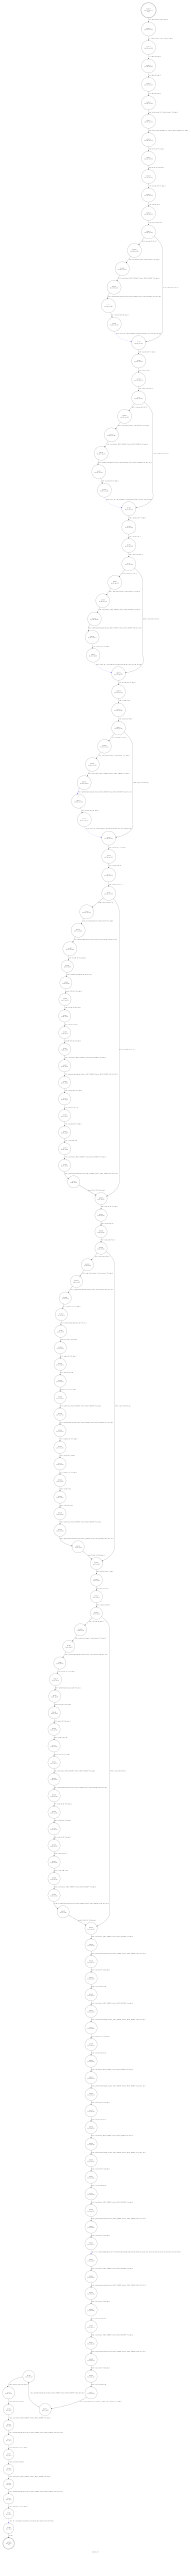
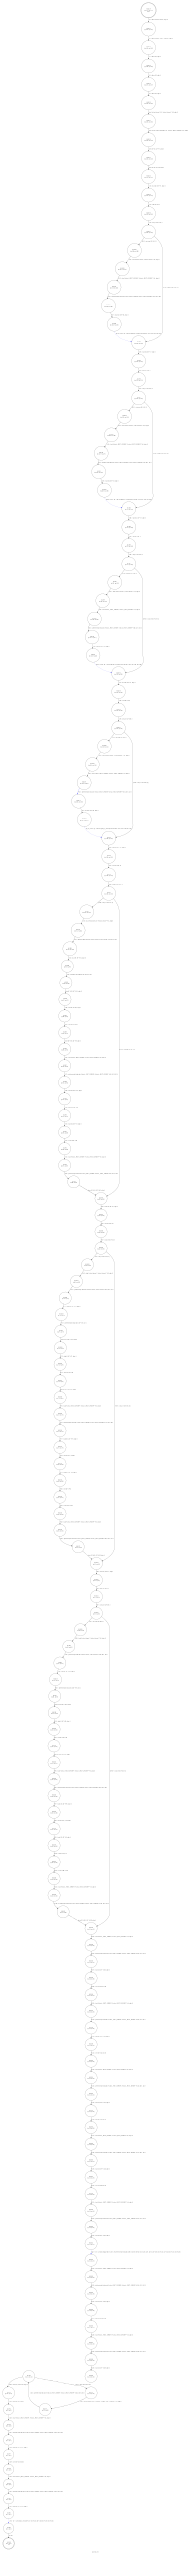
(91, 2384) -> (61, 2382)
